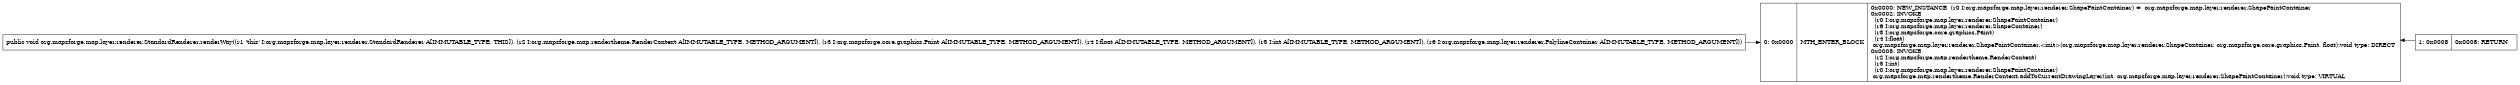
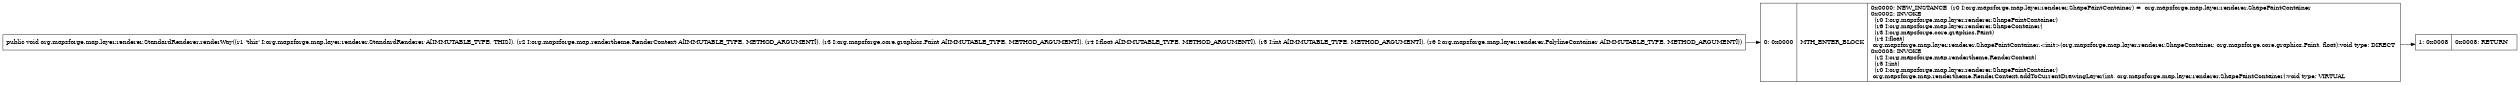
(2410, 40) -> (2406, 44)
